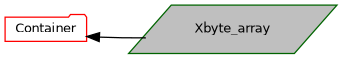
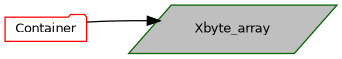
(123, 38) -> (117, 21)
